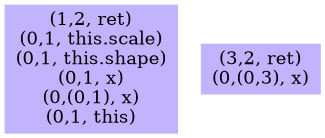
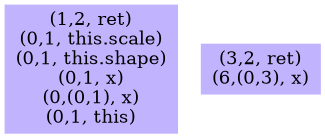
(261, 69) -> (261, 69)
